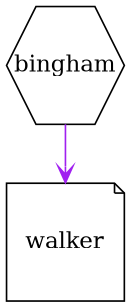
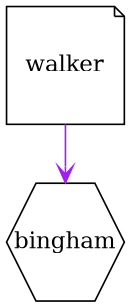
(65, 145) -> (65, 145)
